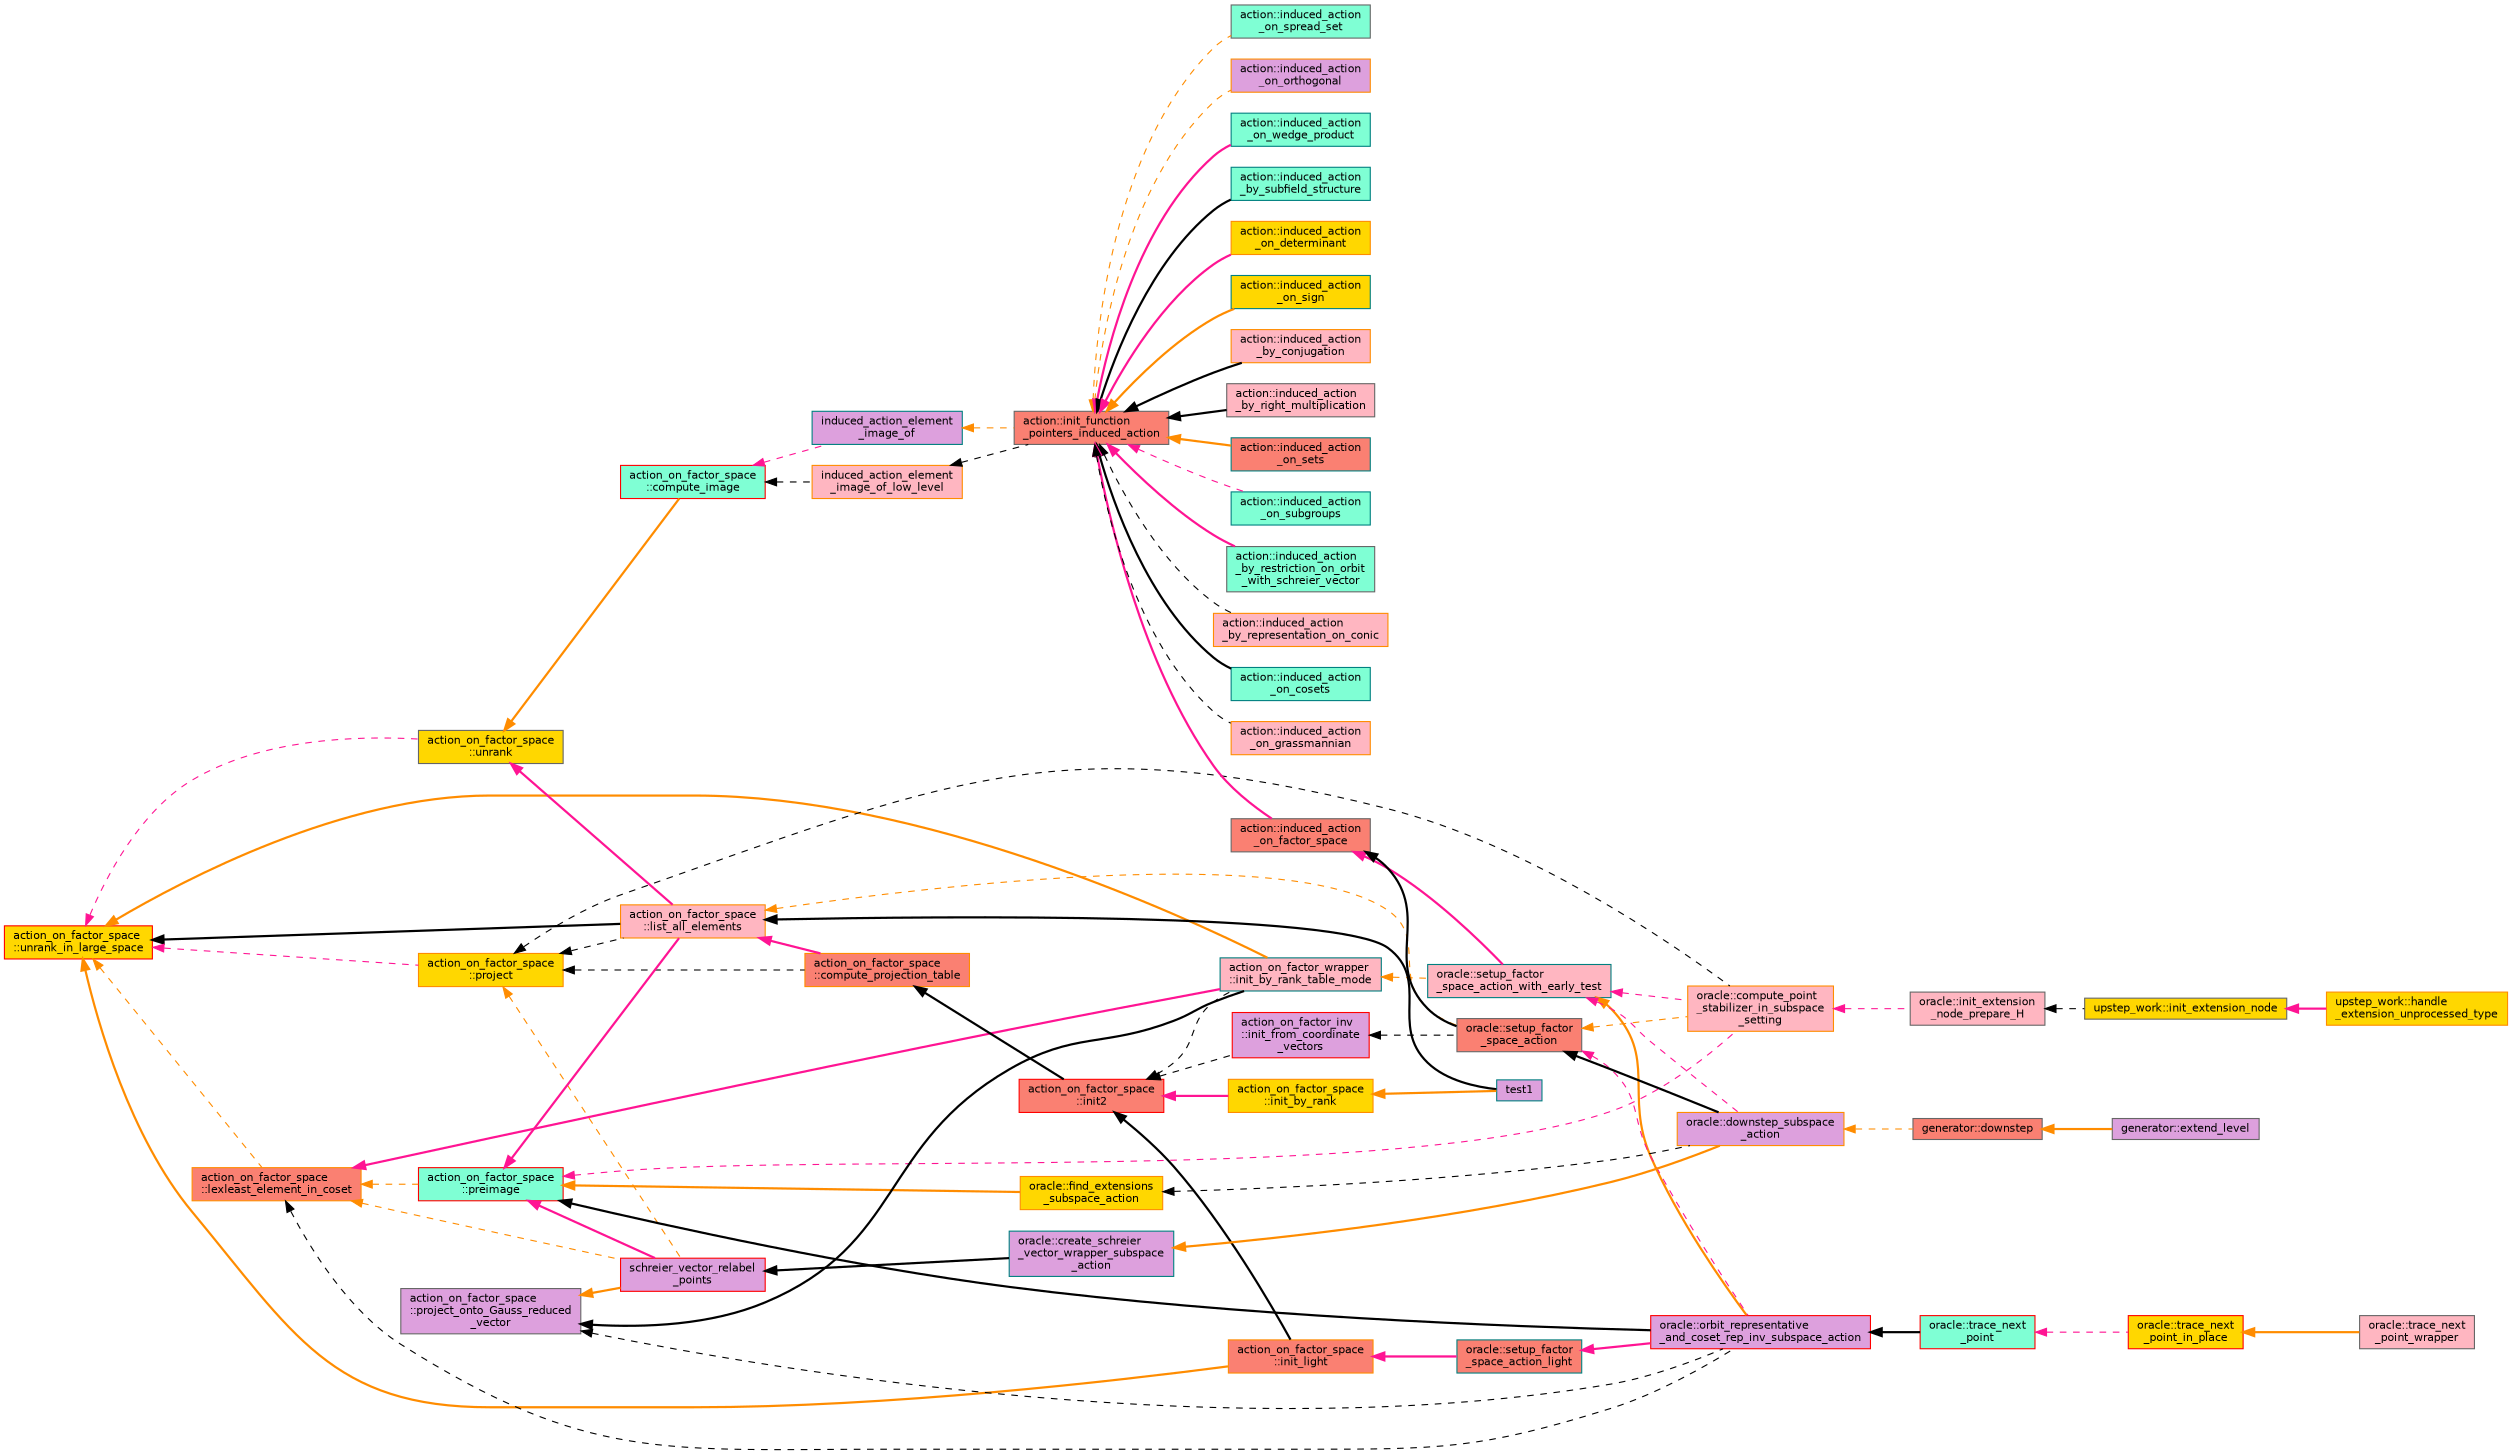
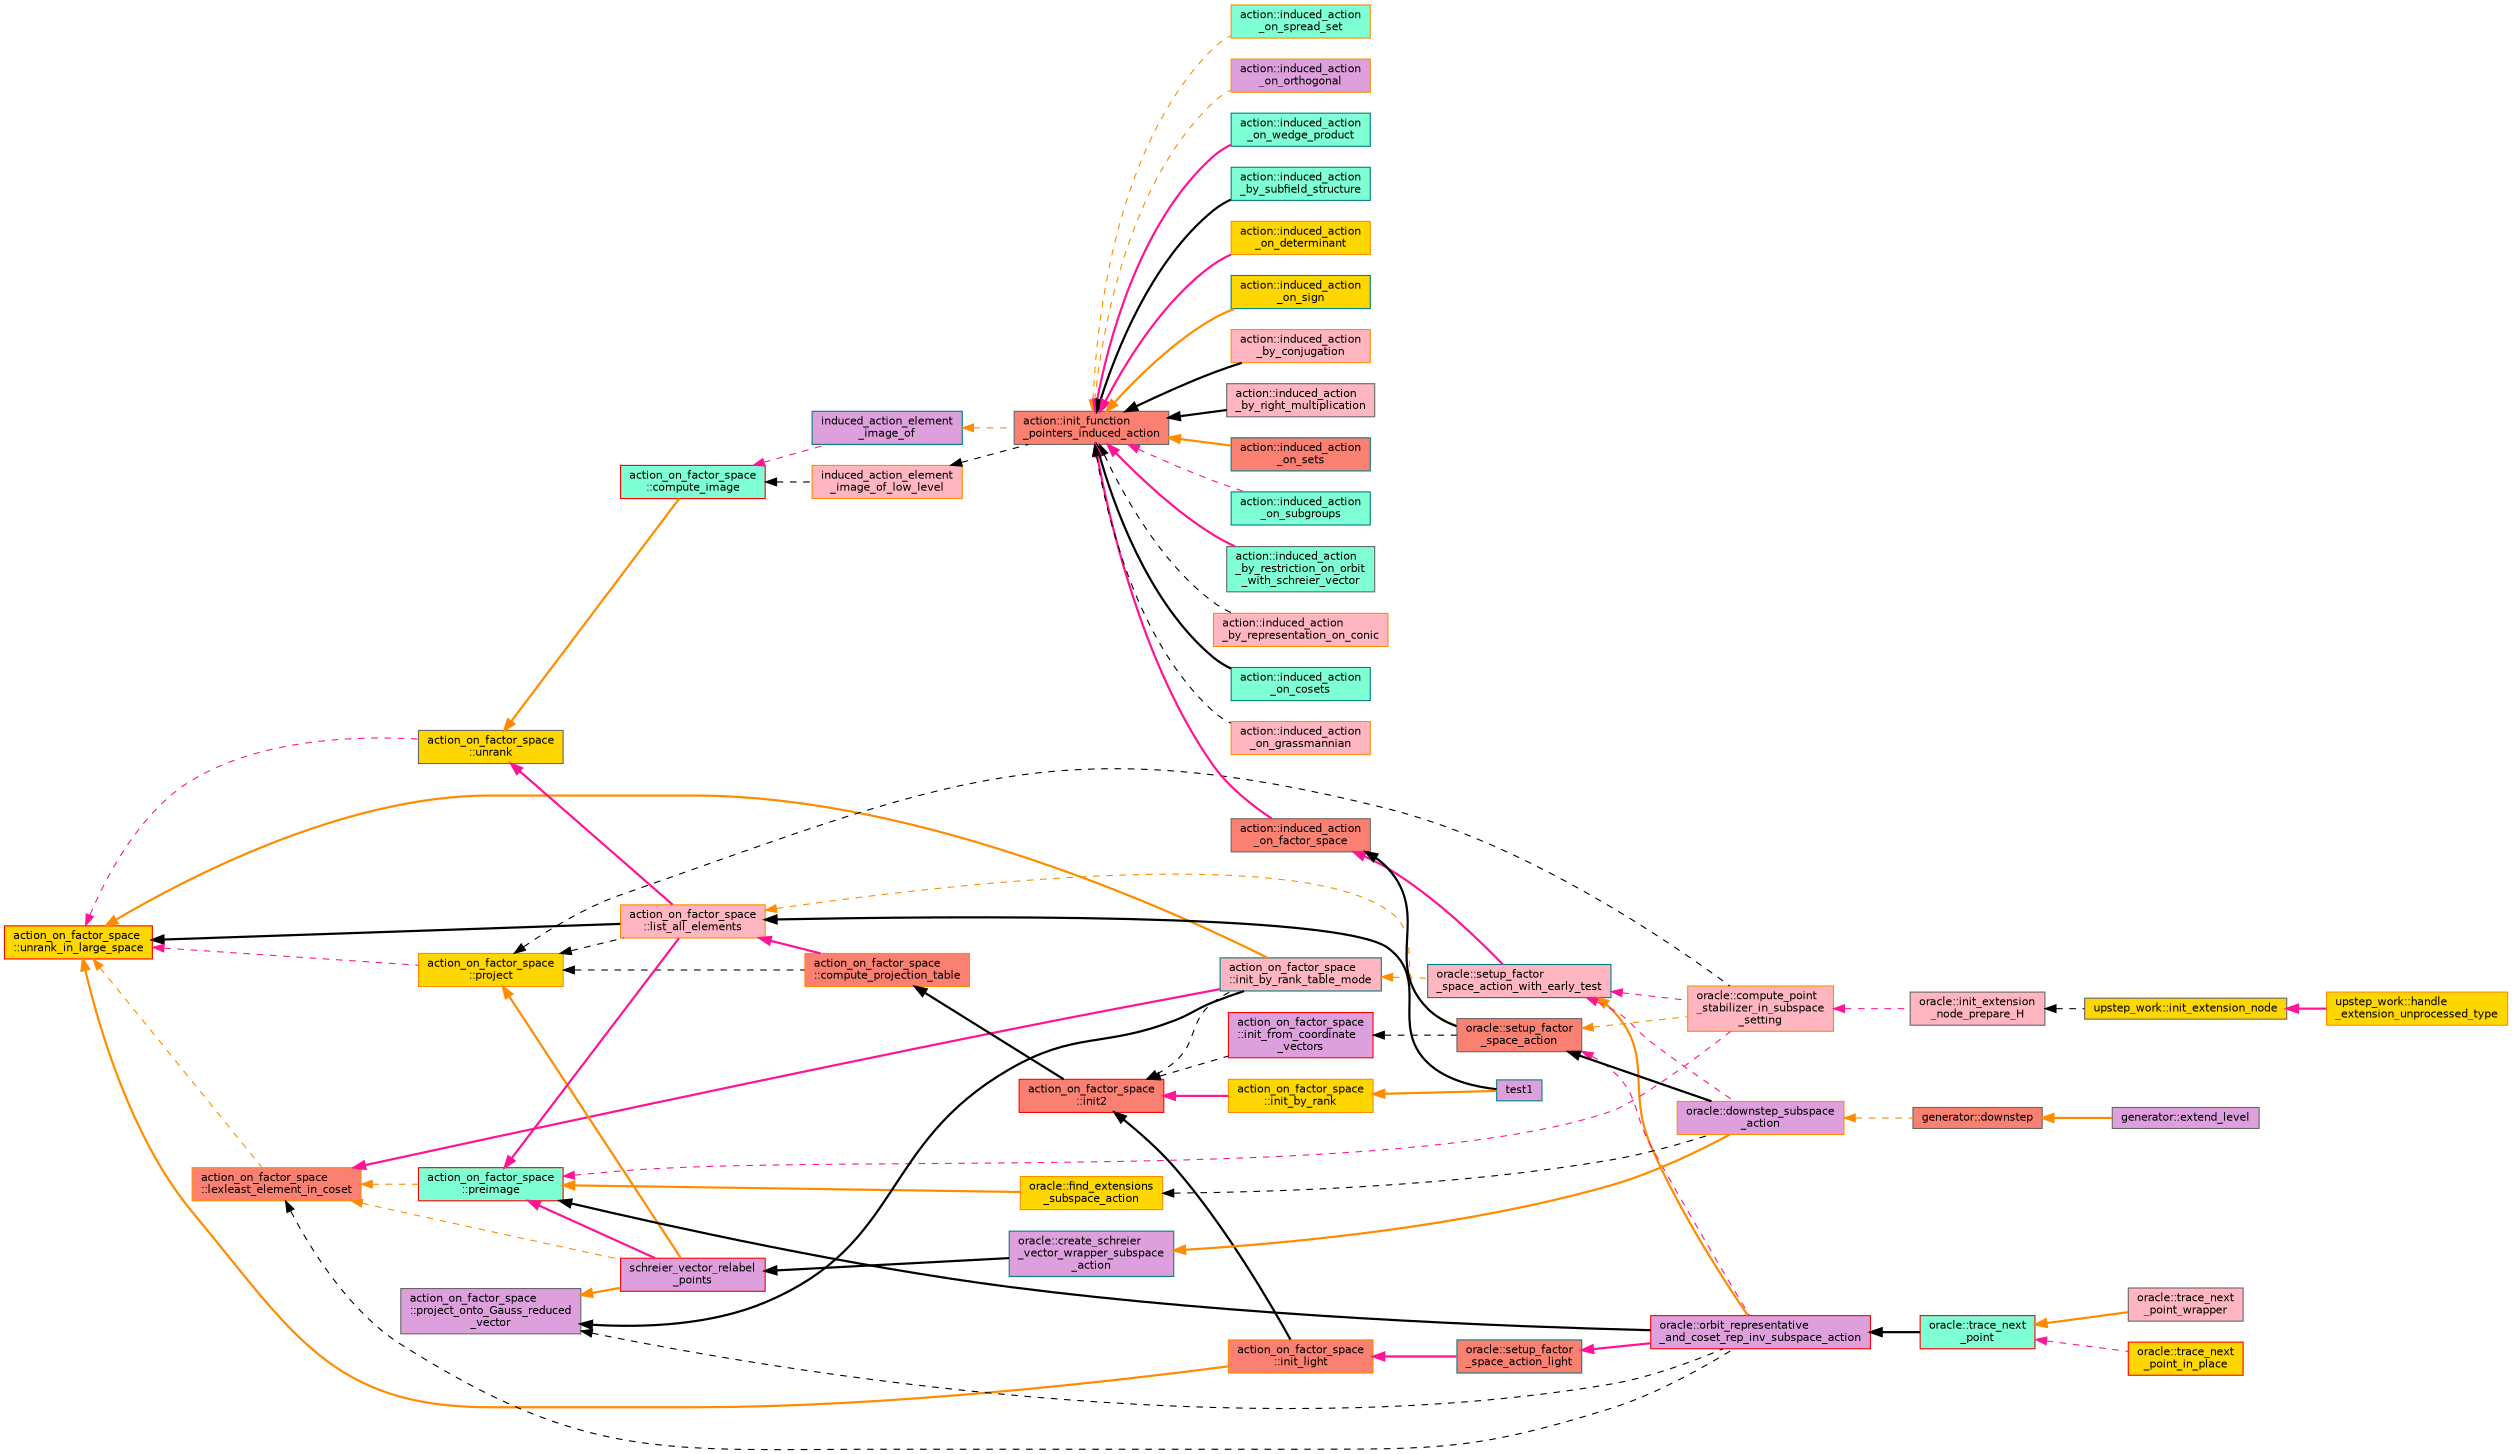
(1301, 22) -> (1301, 22)
(1301, 974) -> (1301, 974)
(1301, 1035) -> (1301, 1035)
(595, 1127) -> (595, 1127)
(2307, 1332) -> (2087, 1318)
